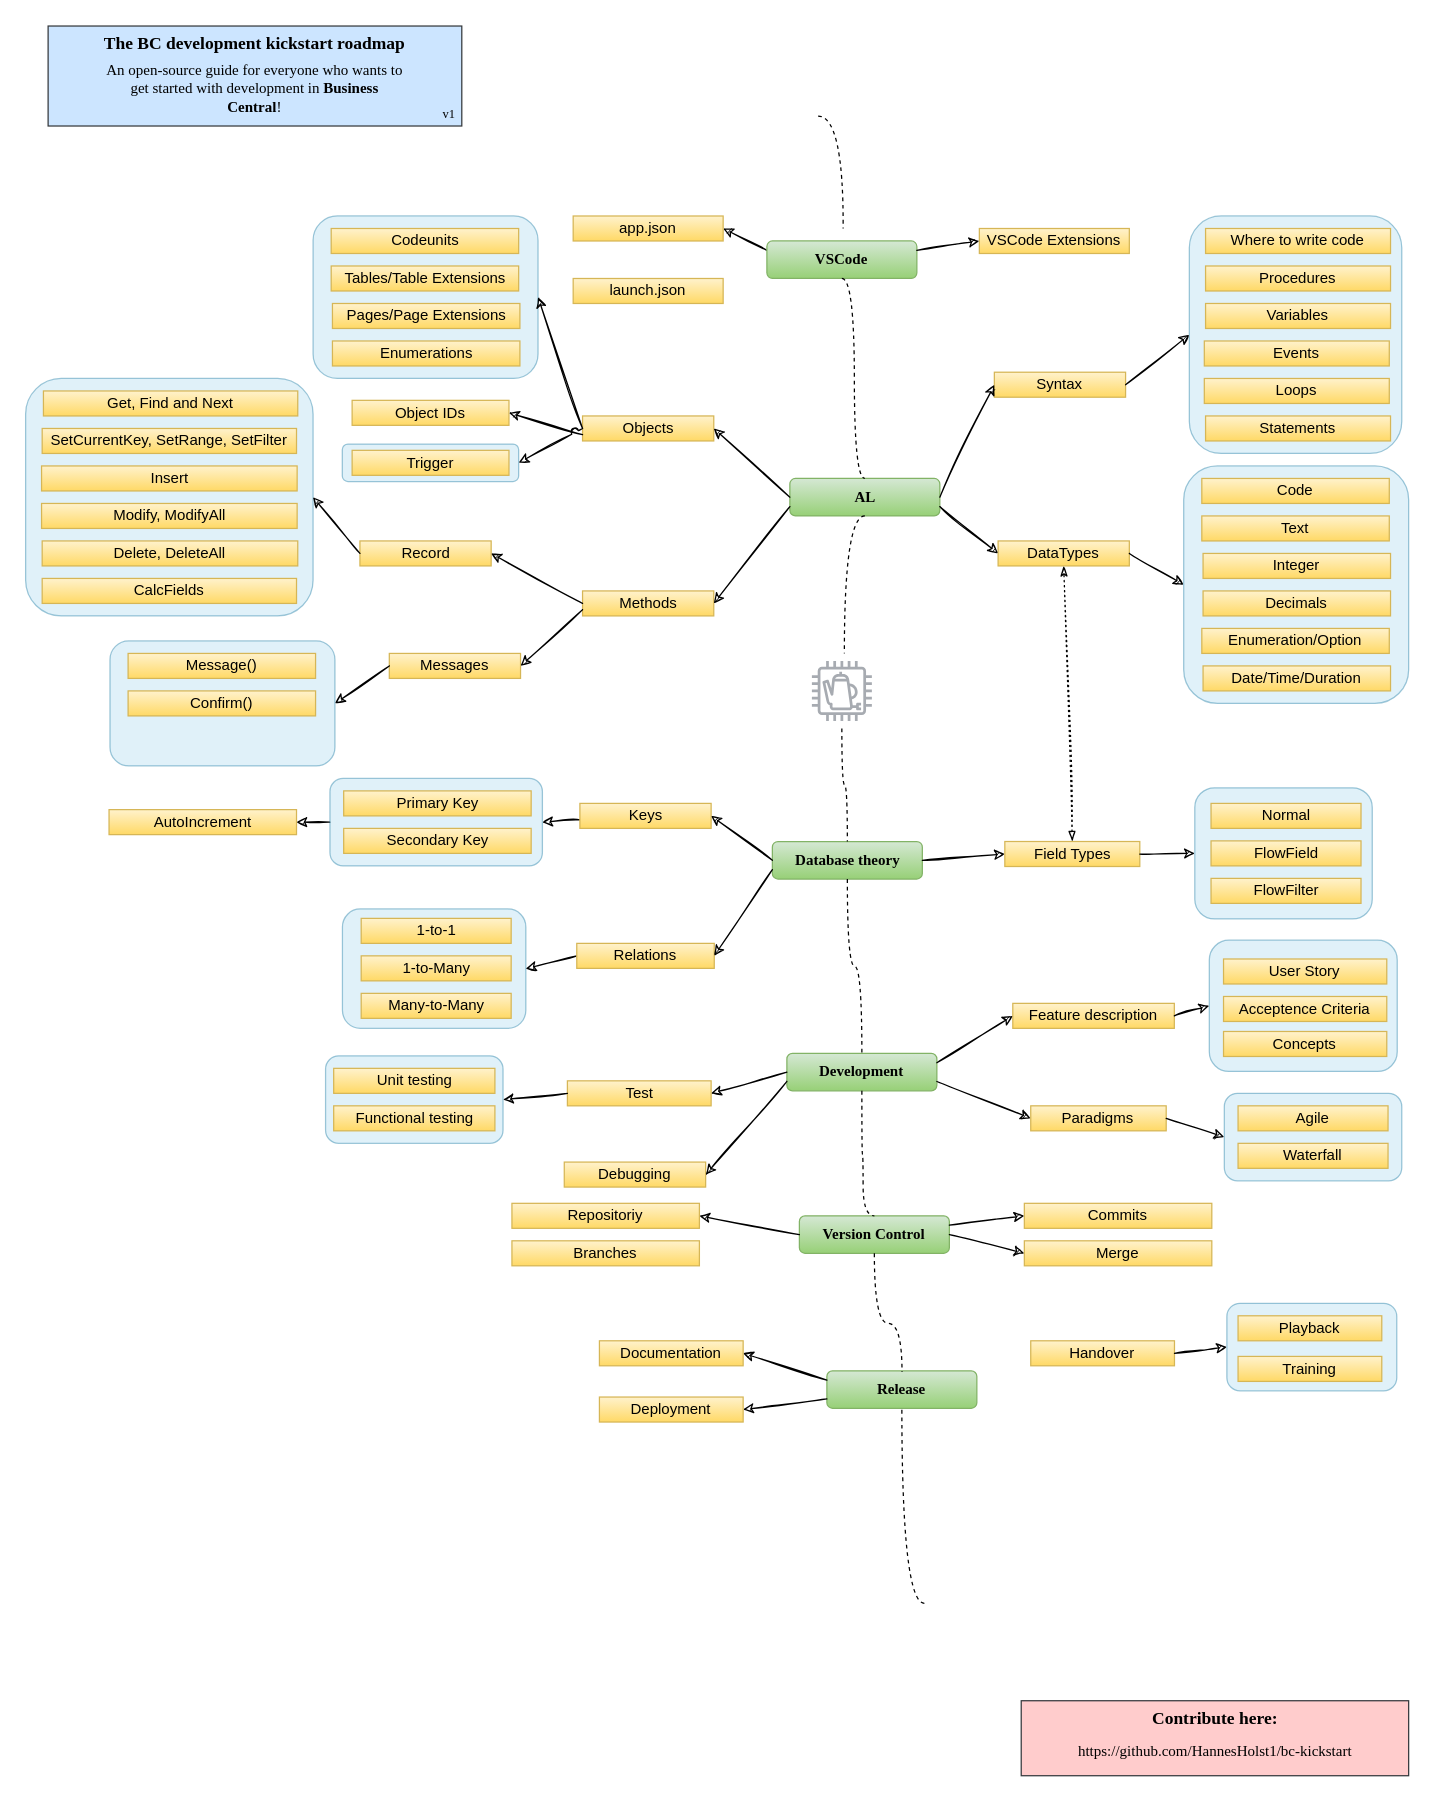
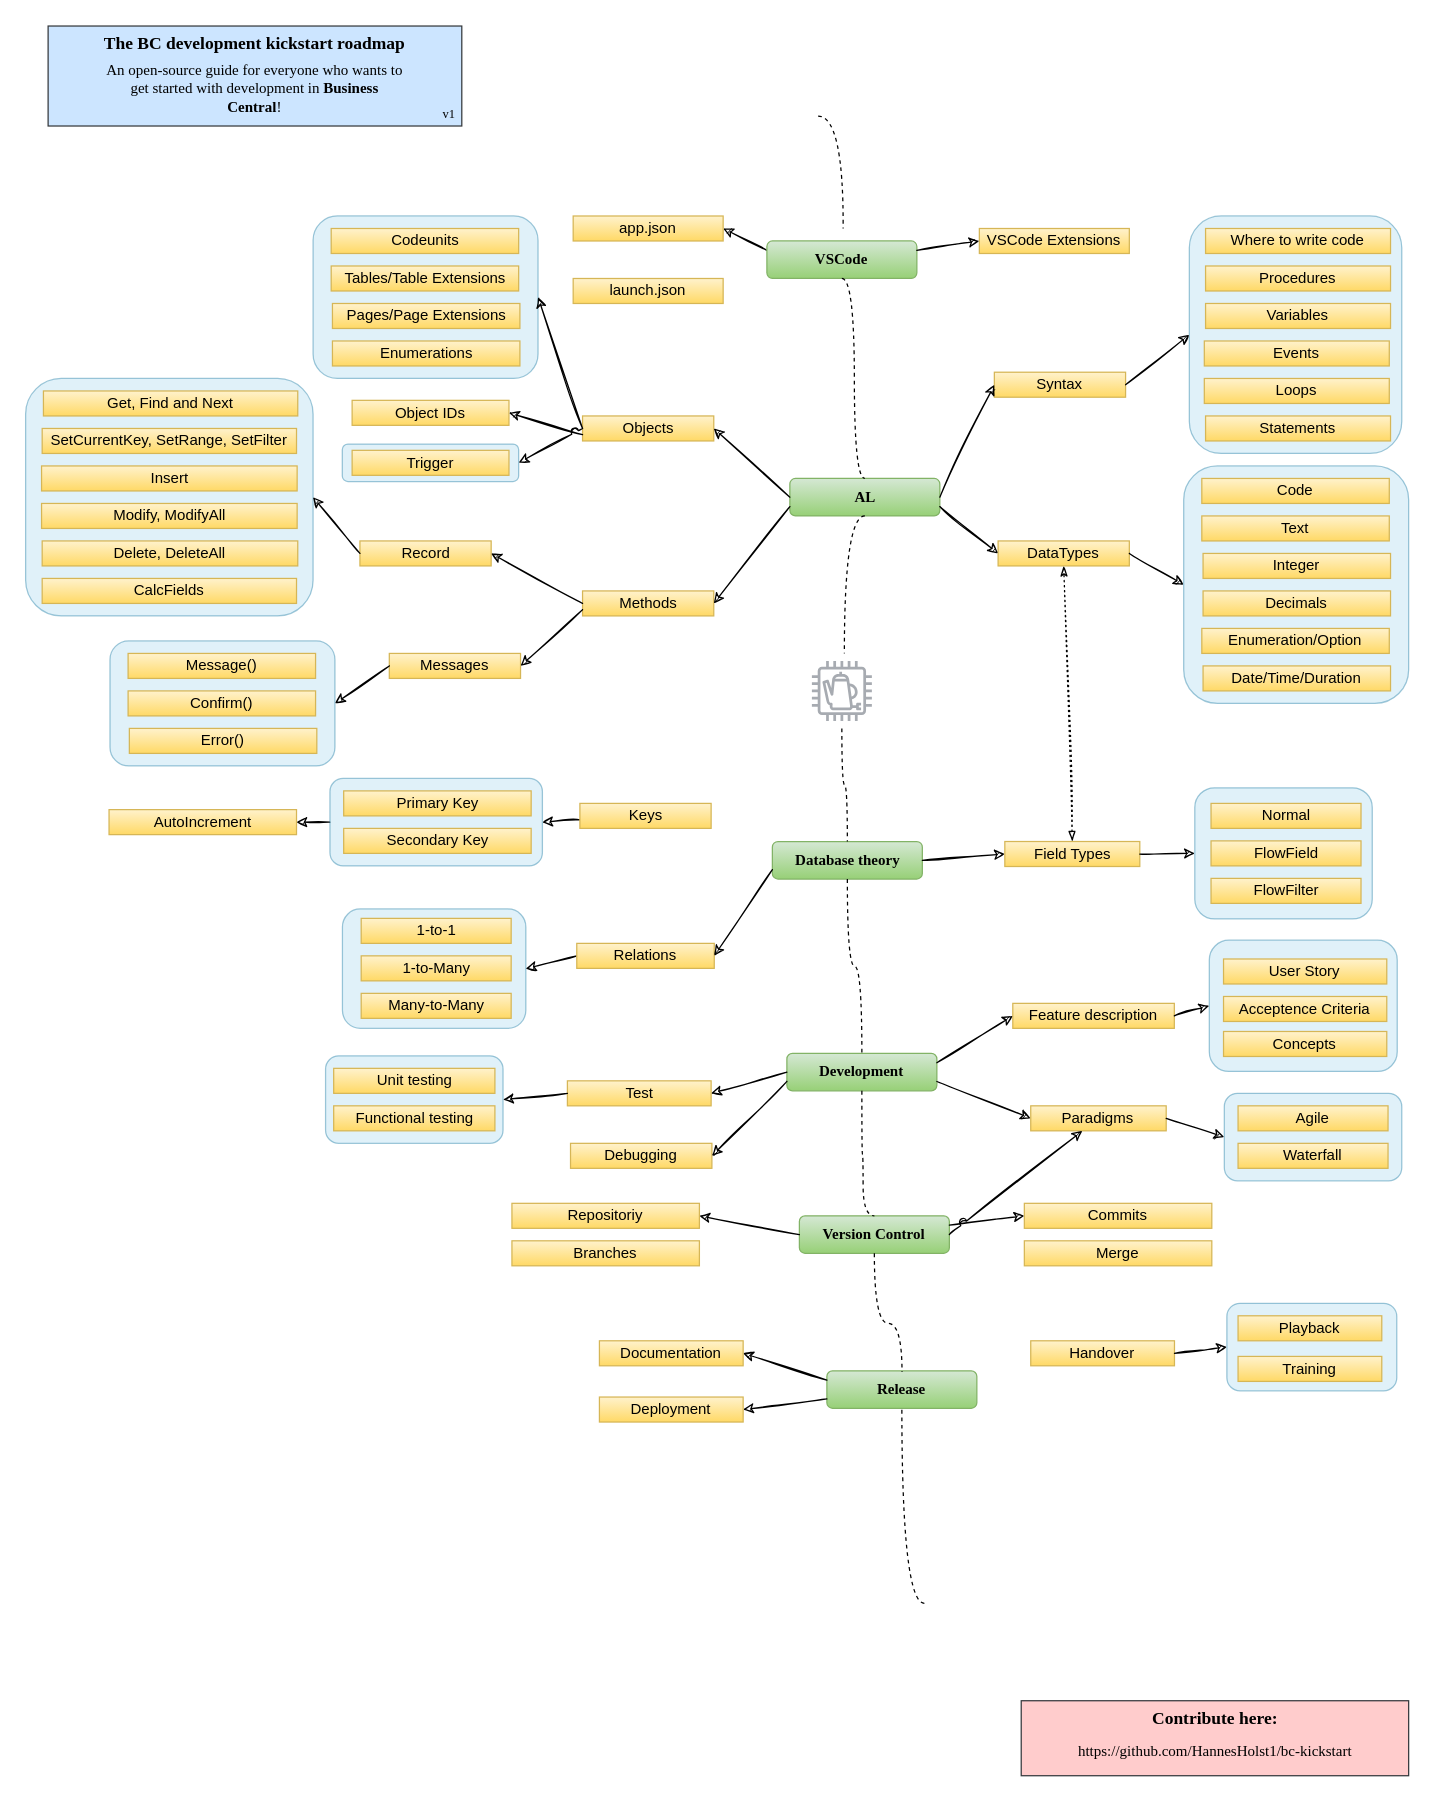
none -> (223, 741)
(746, 840) -> none
(635, 1174) -> (641, 1156)
(983, 1243) -> (1011, 1186)
